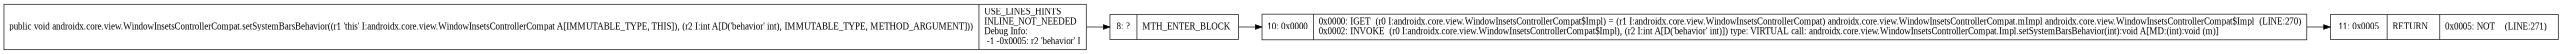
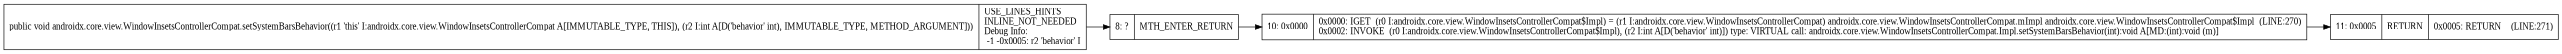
(1186, 27) -> (1186, 27)
(2496, 27) -> (2493, 27)
